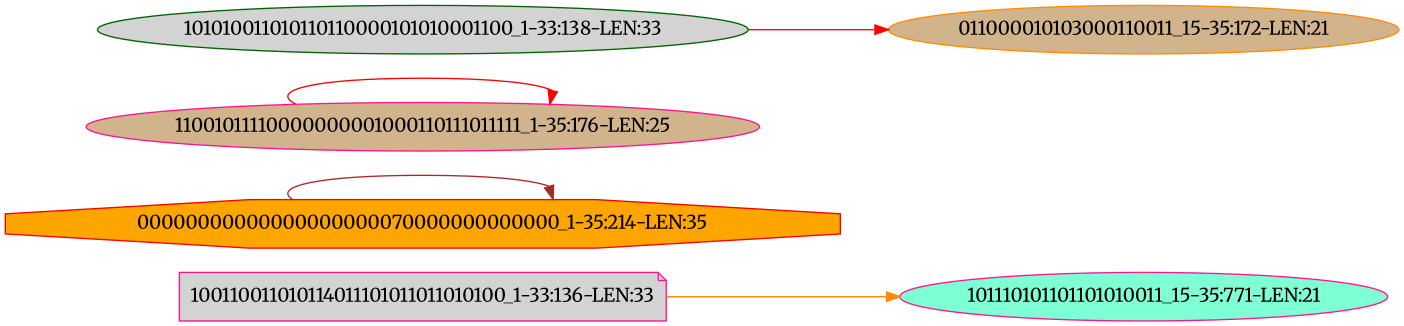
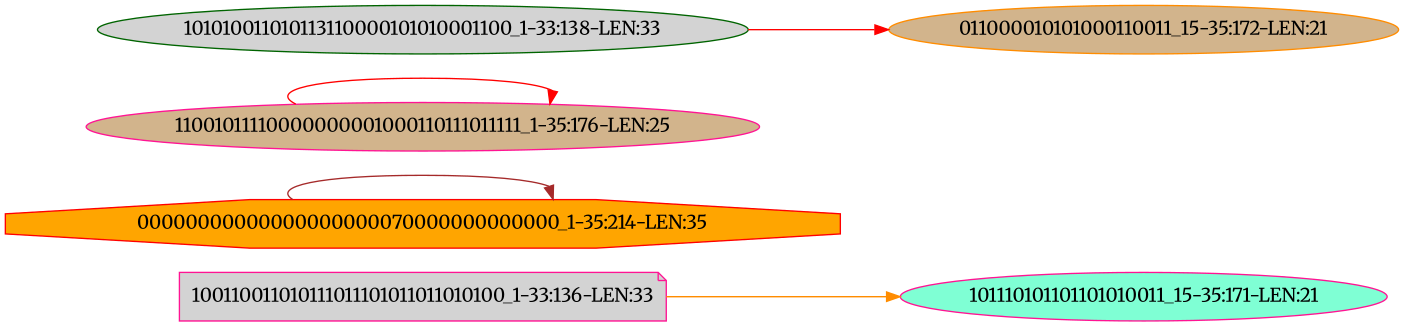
(423, 30) -> (423, 30)
(1144, 30) -> (1144, 30)
(423, 297) -> (423, 297)
(1144, 297) -> (1144, 297)
